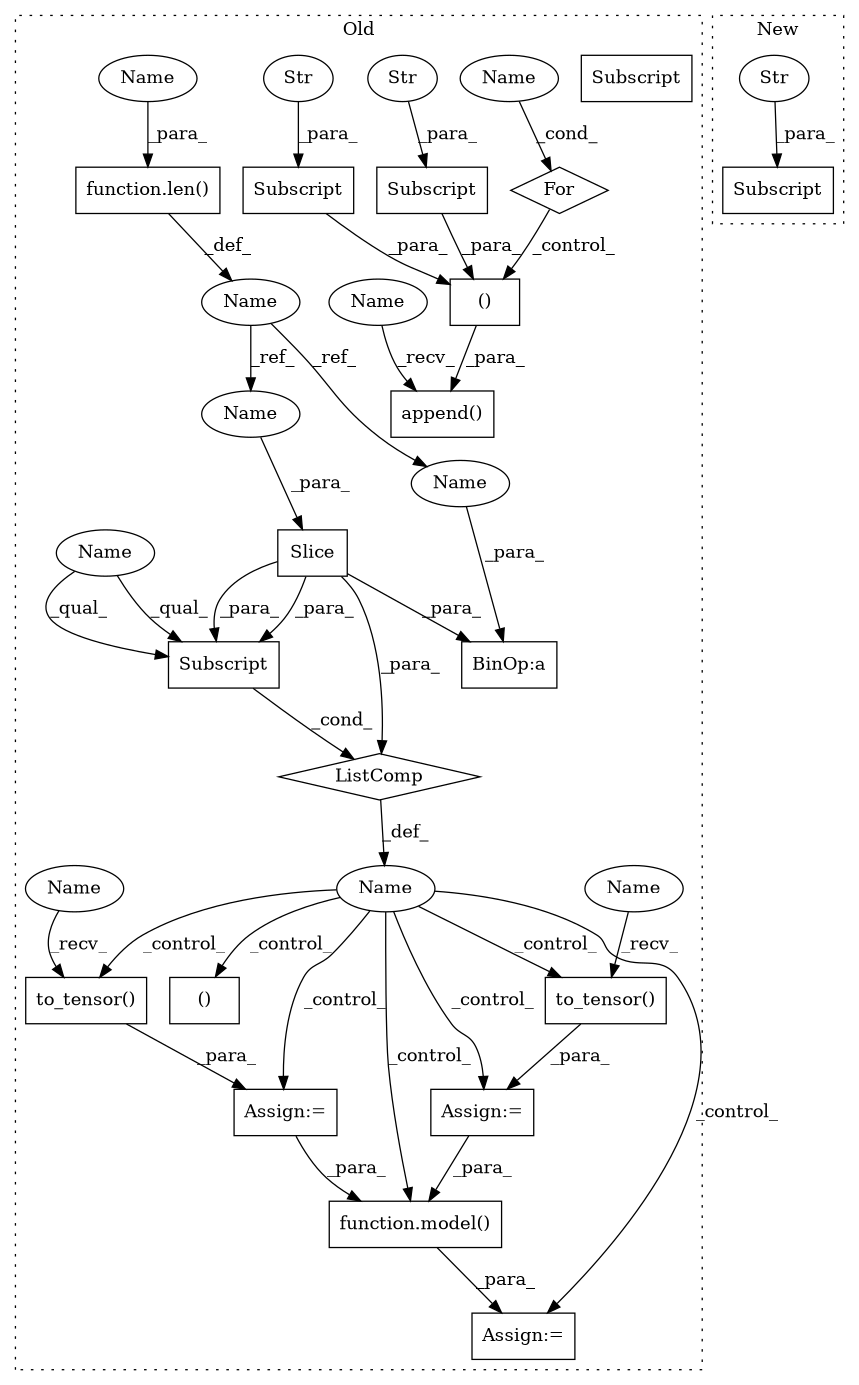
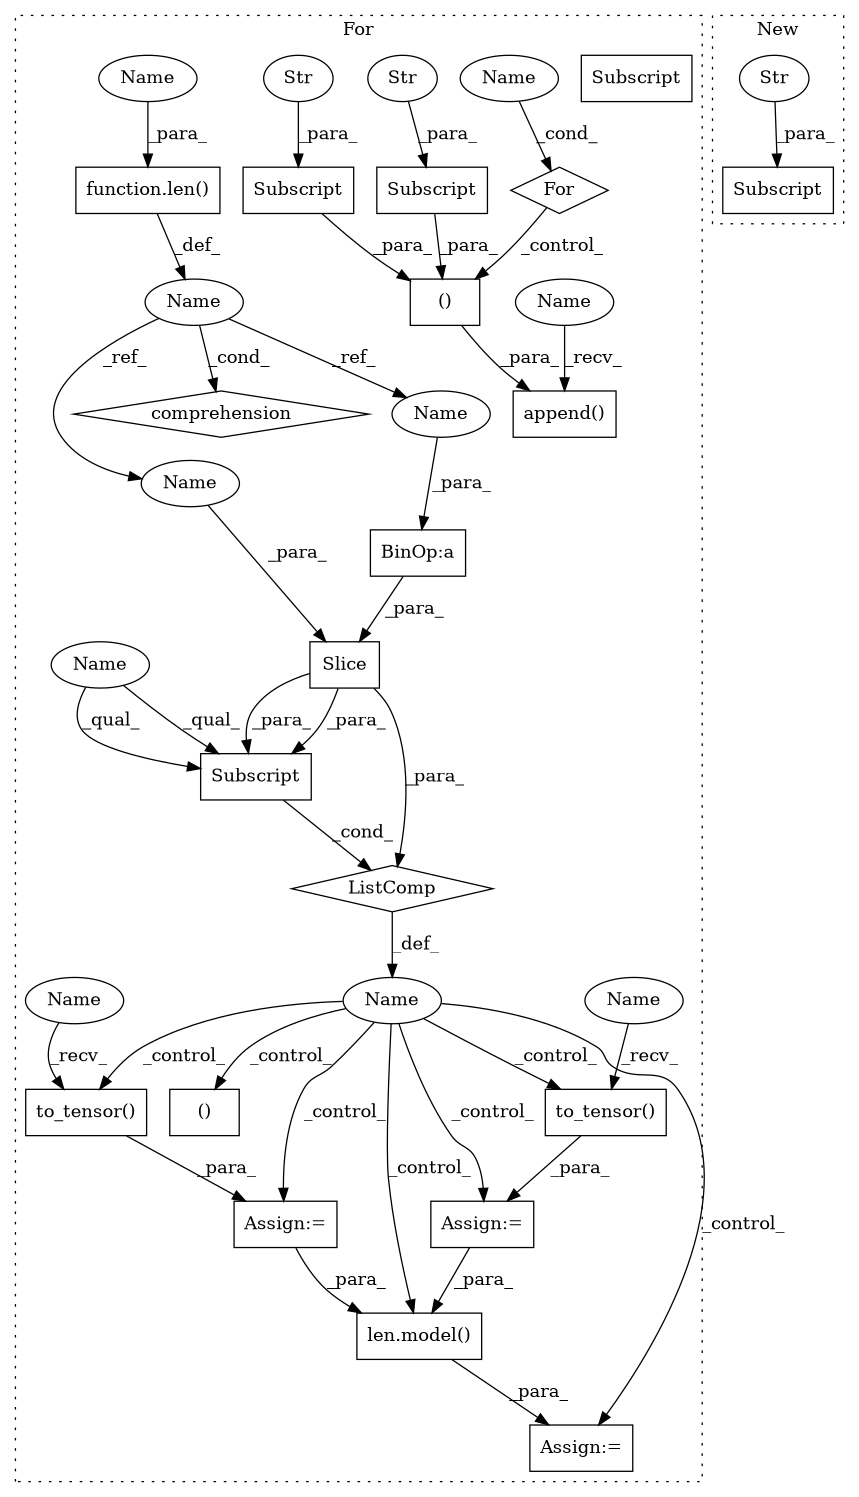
(359, 30) -> (359, 30)
none -> (221, 414)
(403, 604) -> (385, 604)
(415, 1224) -> (419, 1336)
